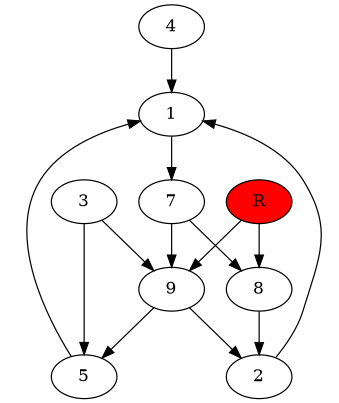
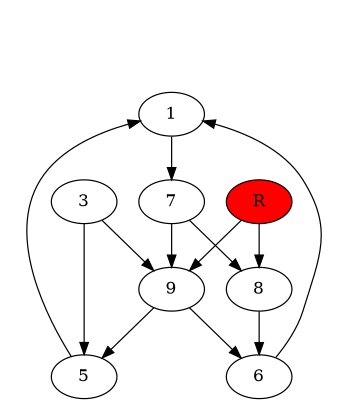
(172, 27) -> none
(259, 377) -> (259, 377)
